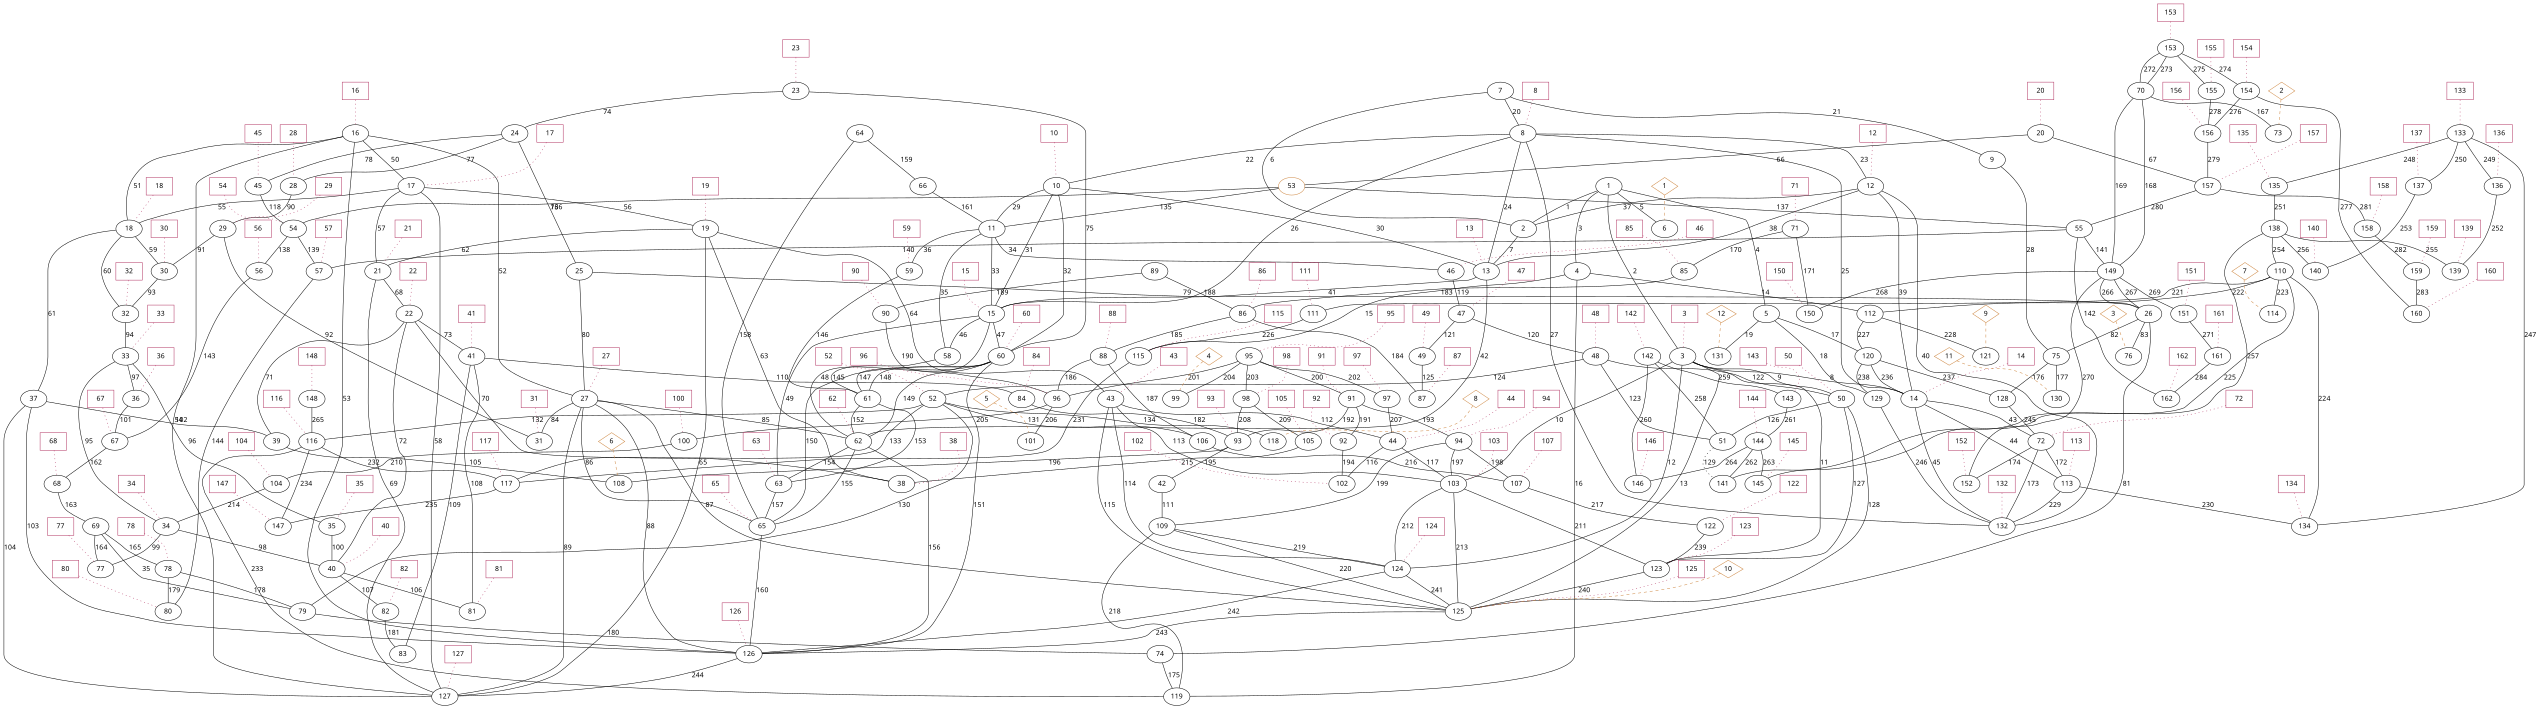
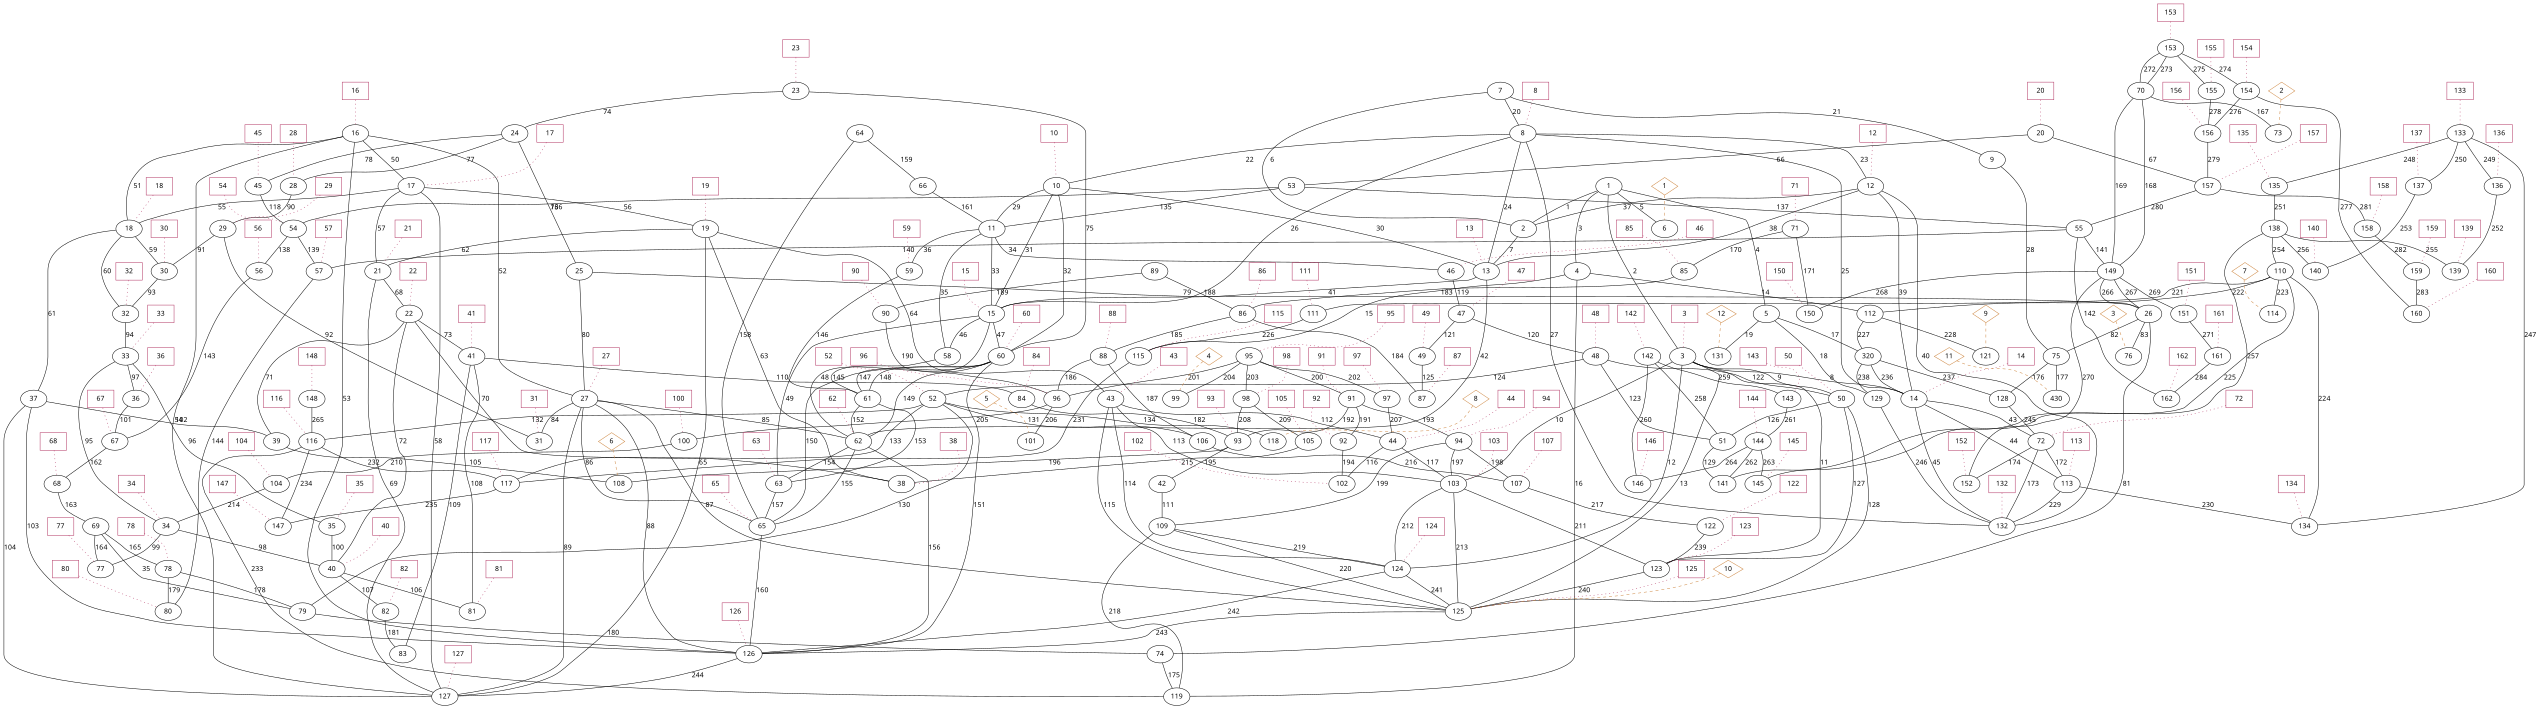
(1292, 186) -> (1292, 186)
(1868, 356) -> (1868, 356)
(2056, 399) -> (2056, 399)
(1703, 463) -> (1703, 463)
